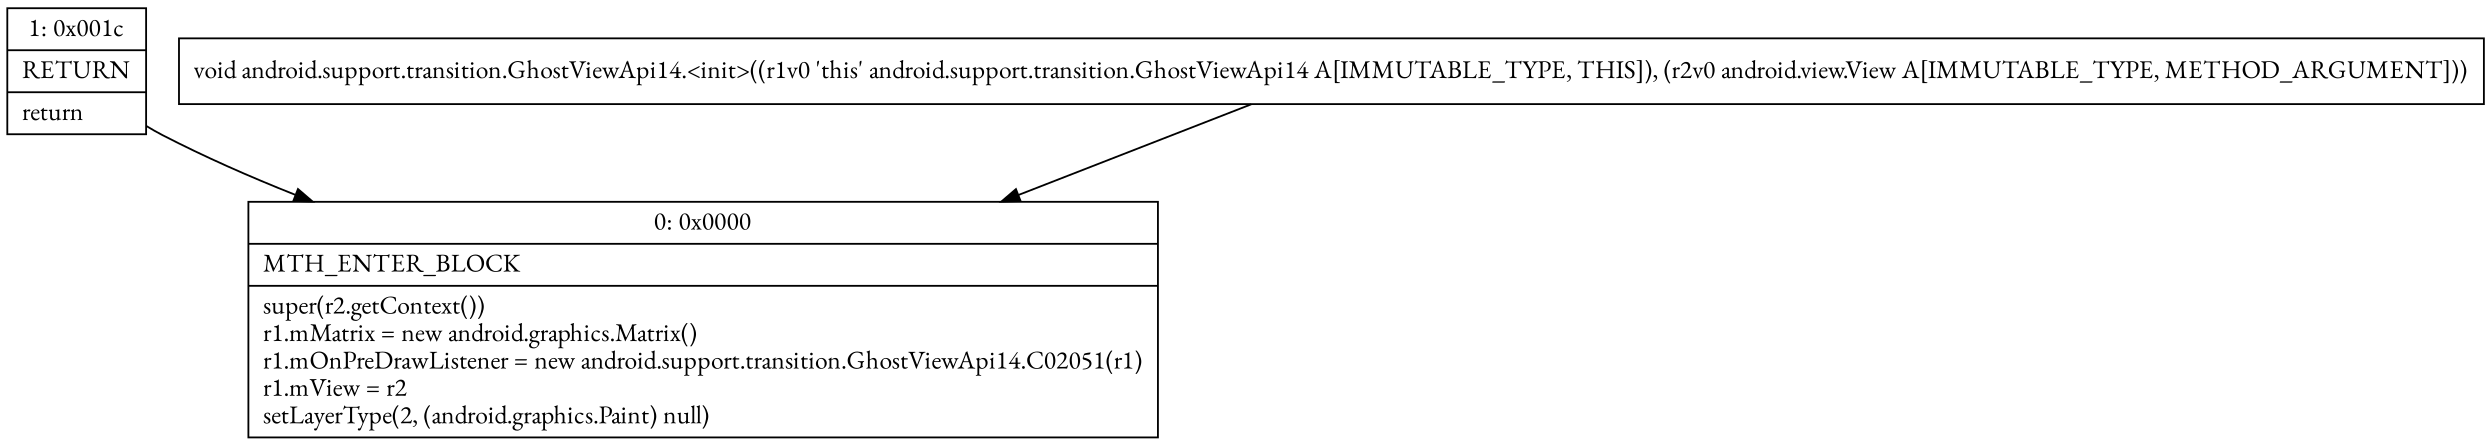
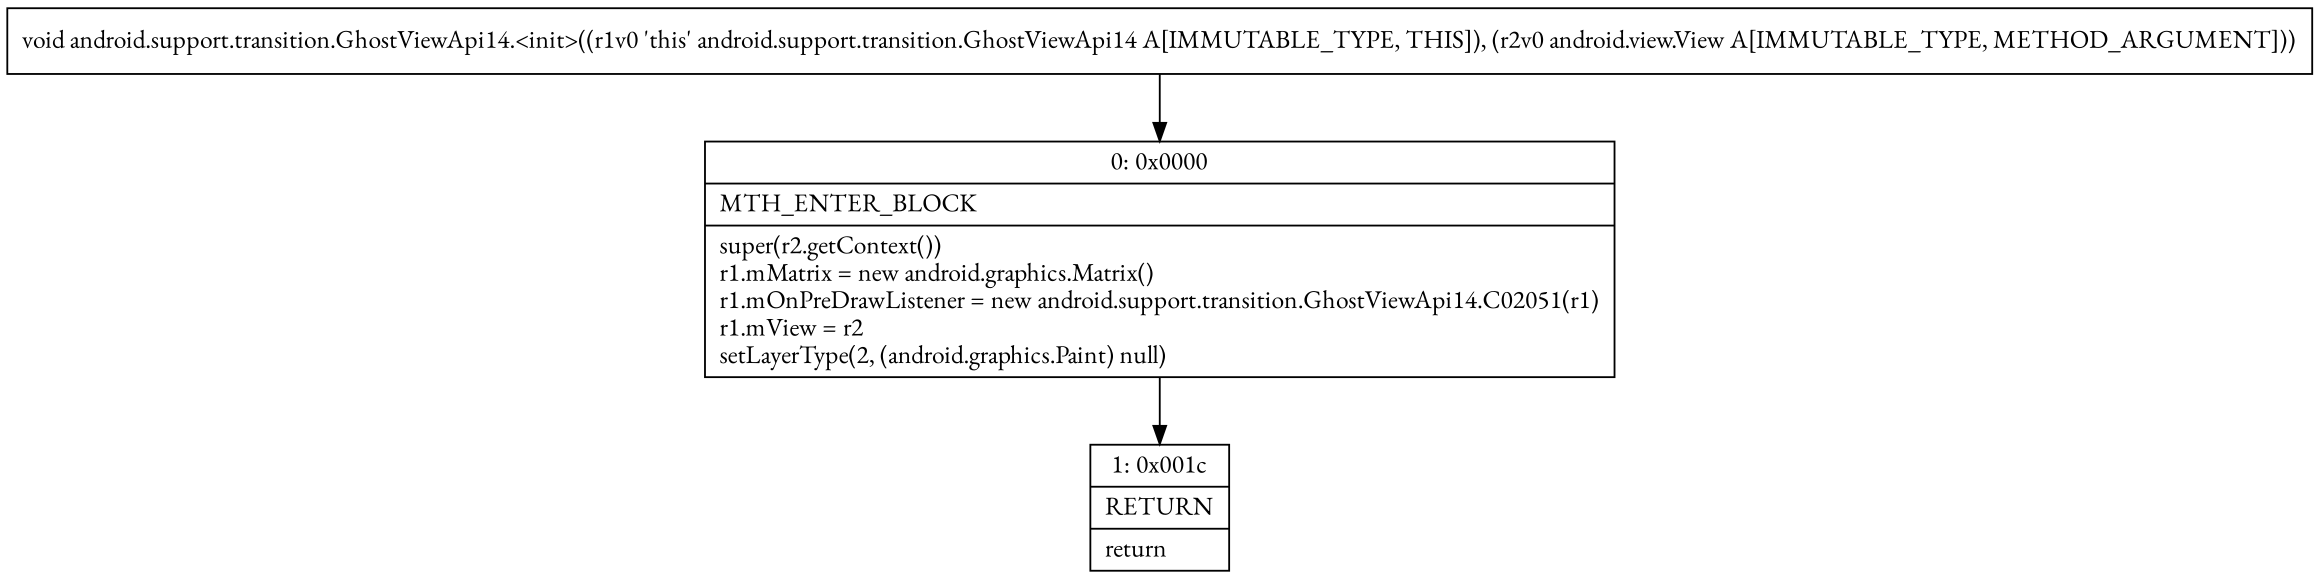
(220, 163) -> (1160, 402)
